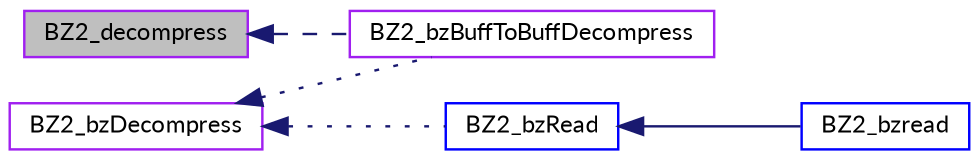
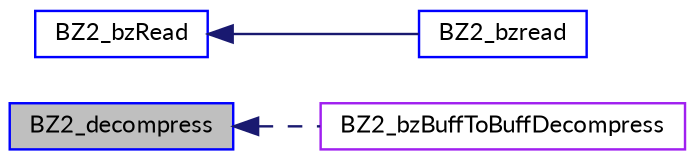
(136, 34) -> (121, 126)
(136, 126) -> none
